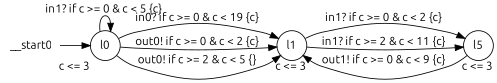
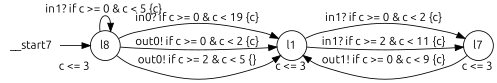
(32, 46) -> (32, 46)
(105, 46) -> (105, 46)
(478, 46) -> (478, 46)
